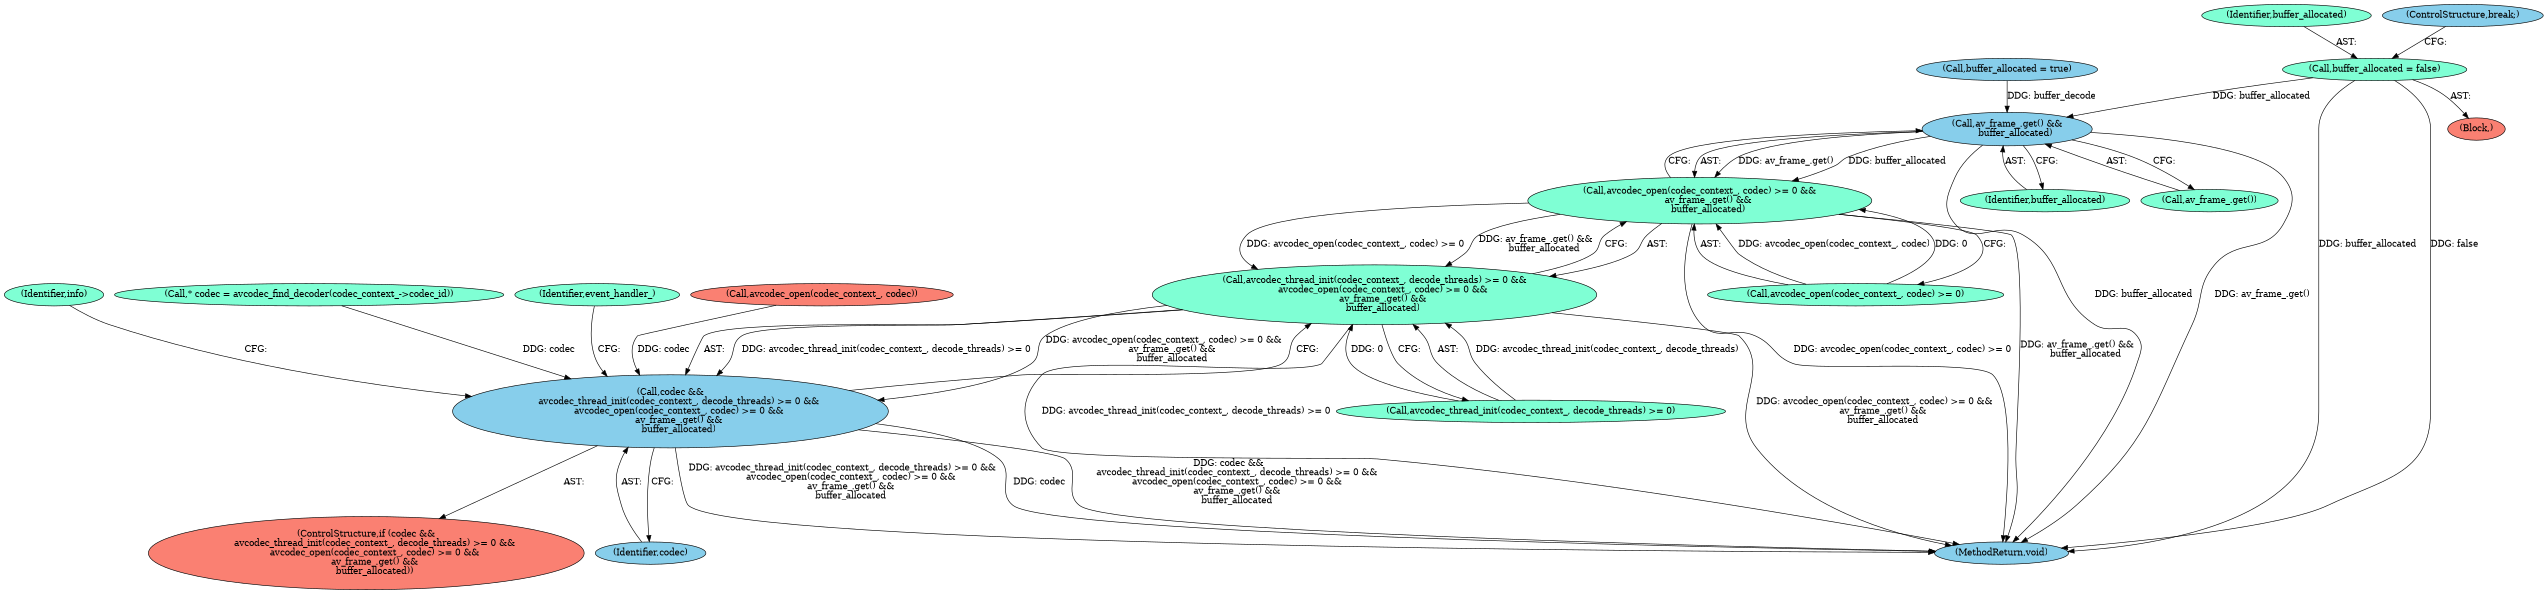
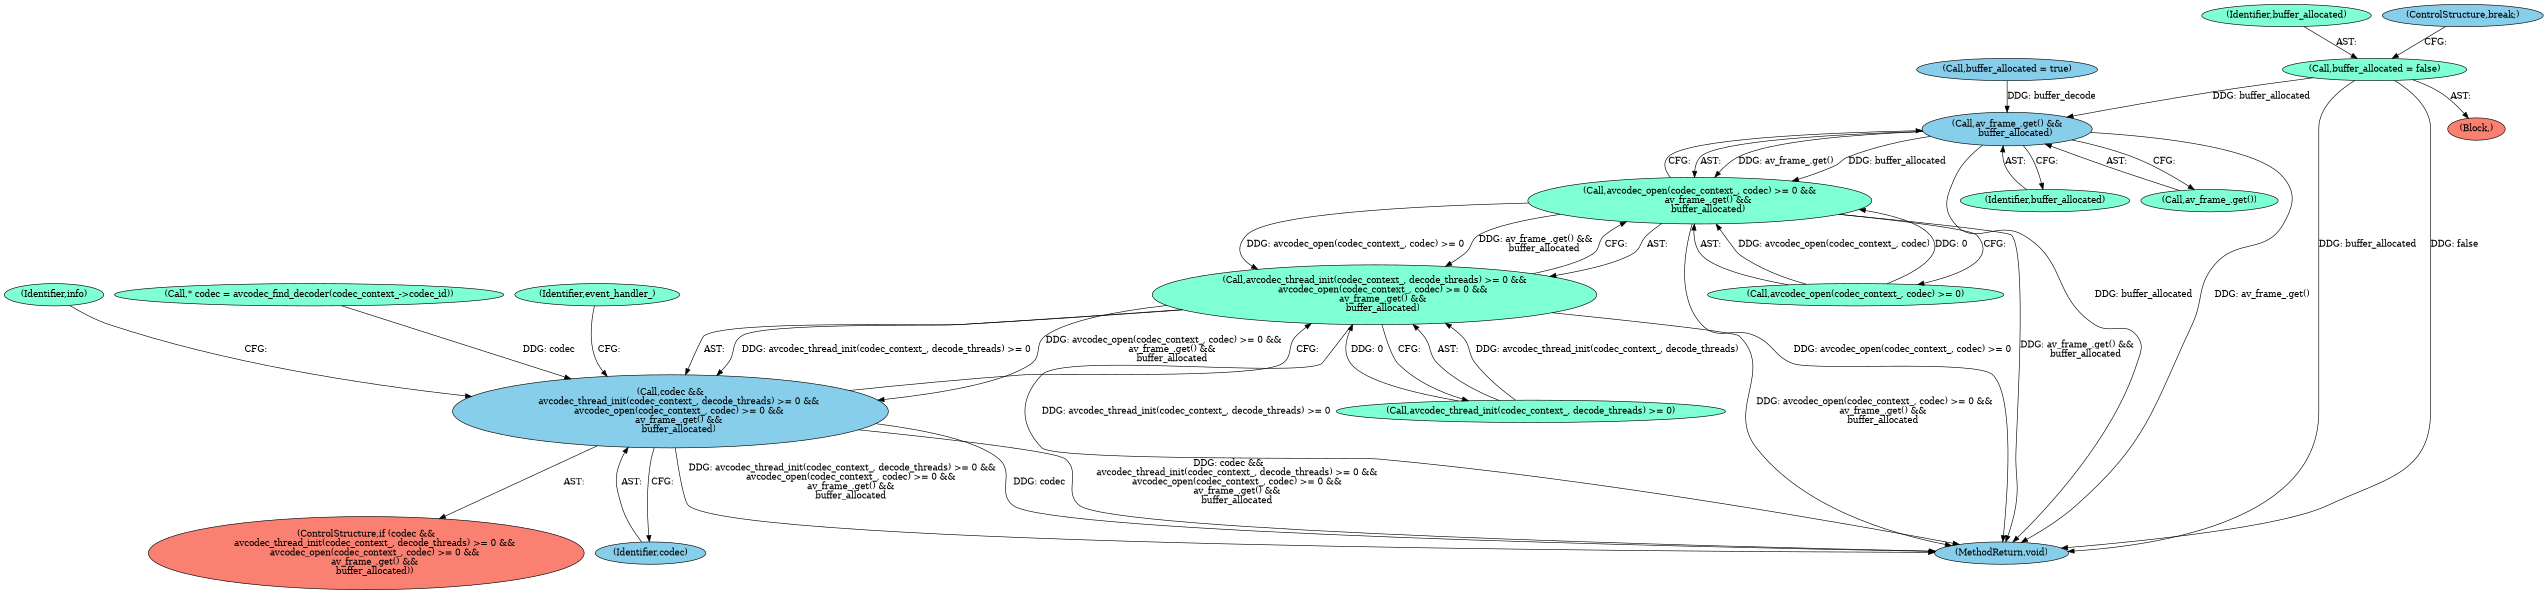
(822, 295) -> none
